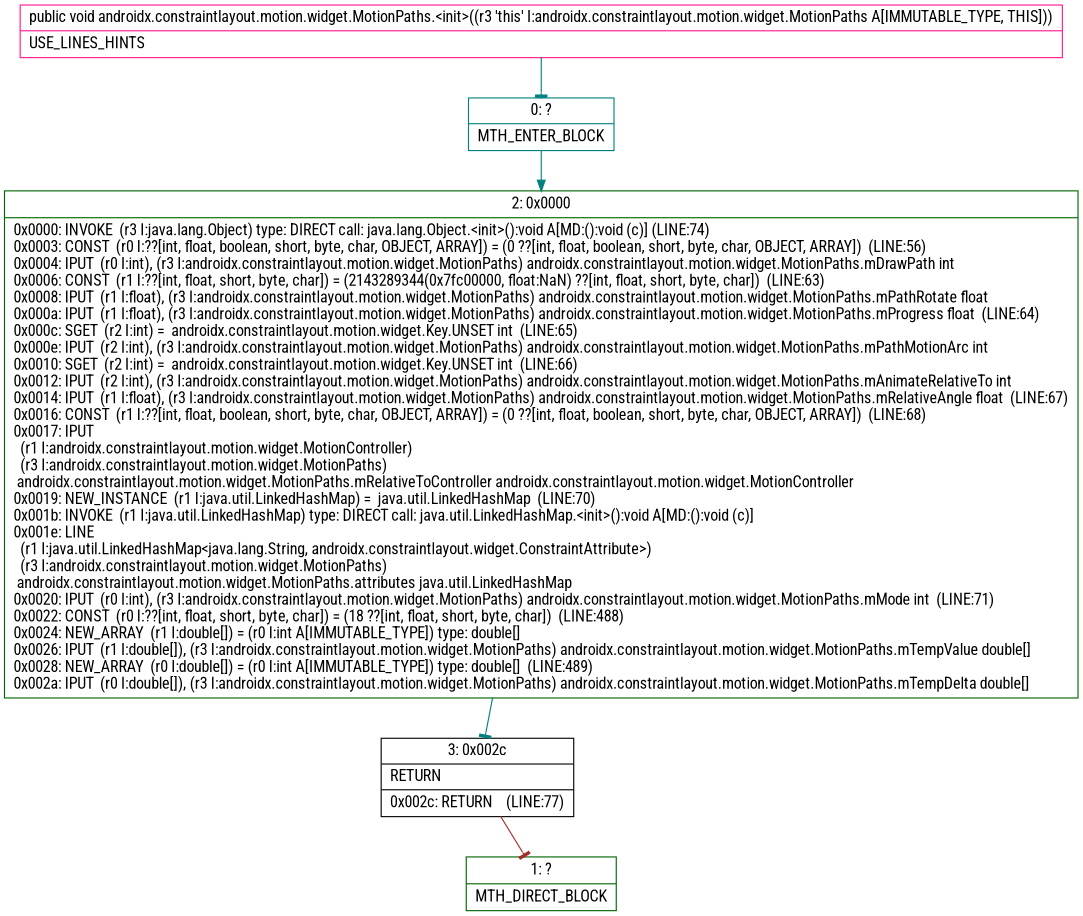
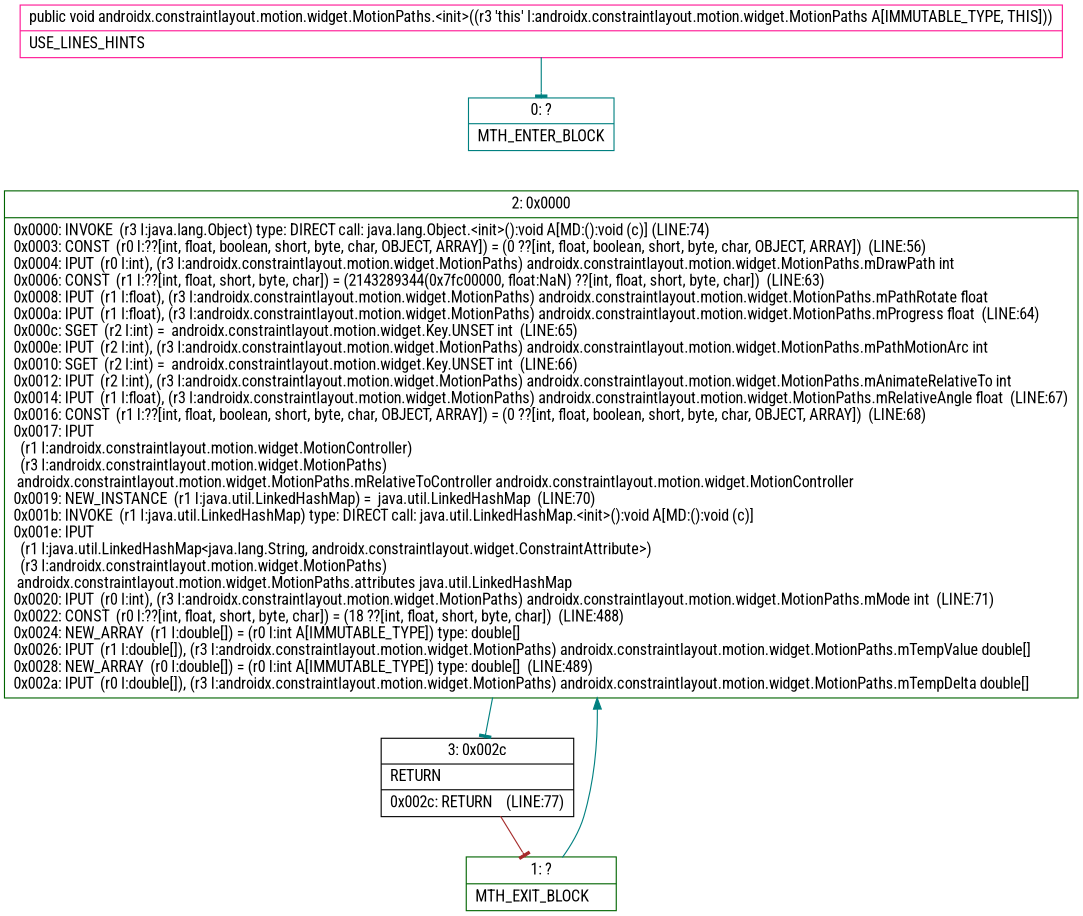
(541, 165) -> (591, 786)
(58, 533) -> (57, 533)
(541, 897) -> (532, 897)
